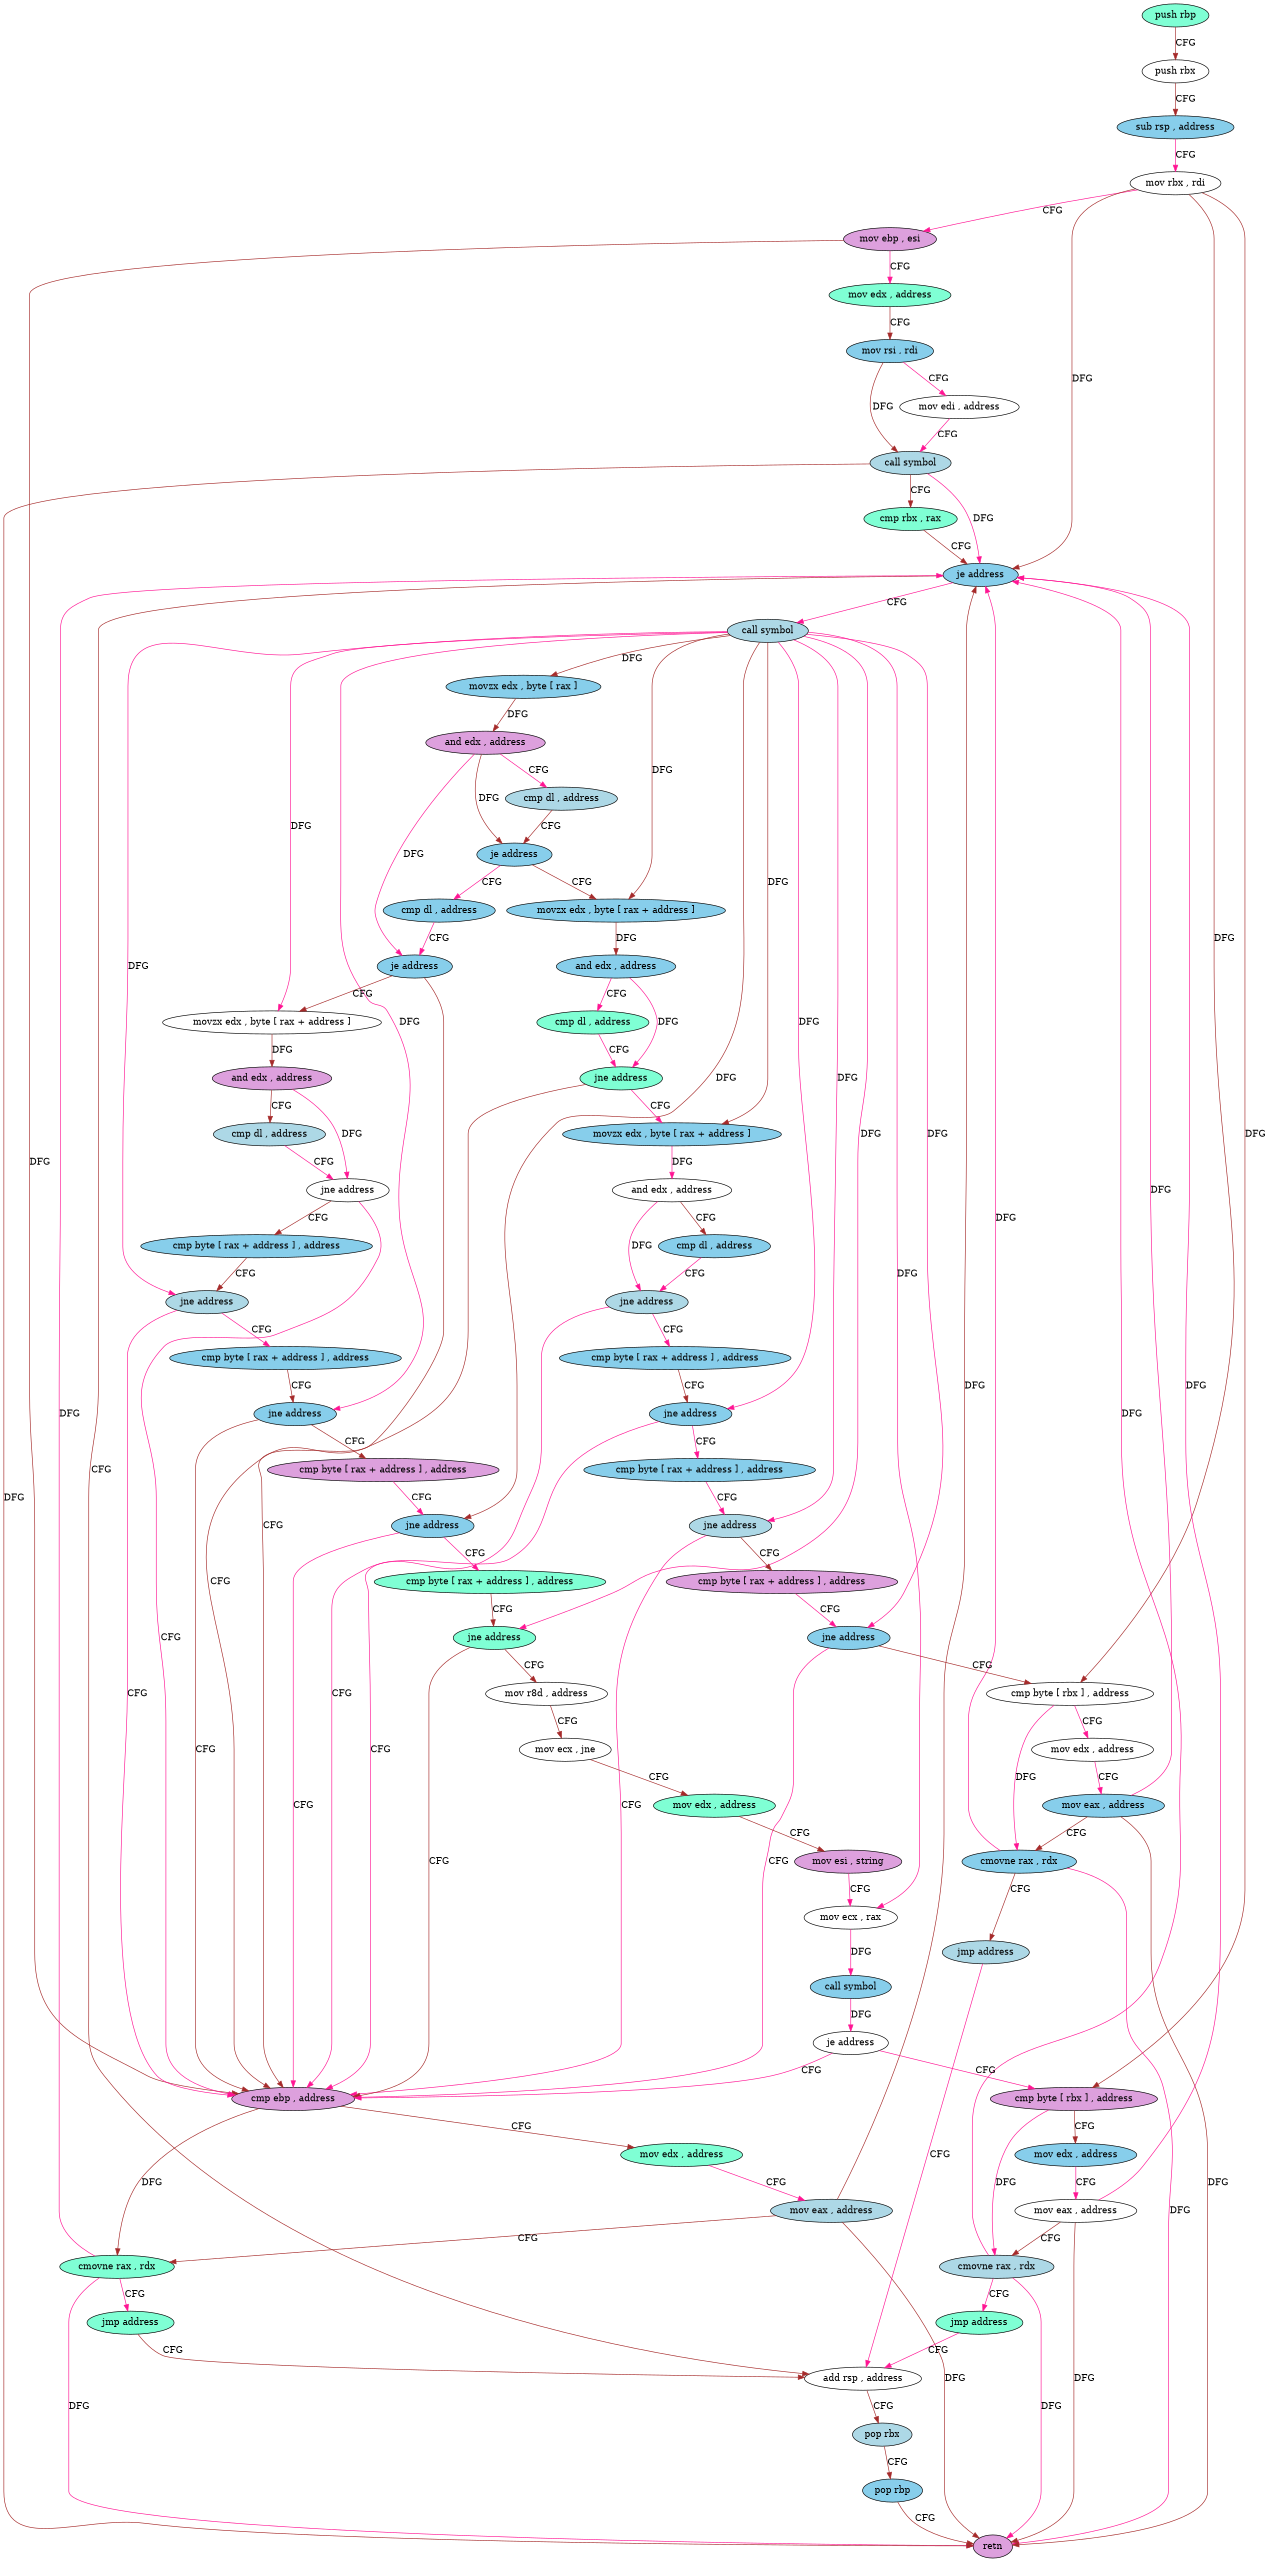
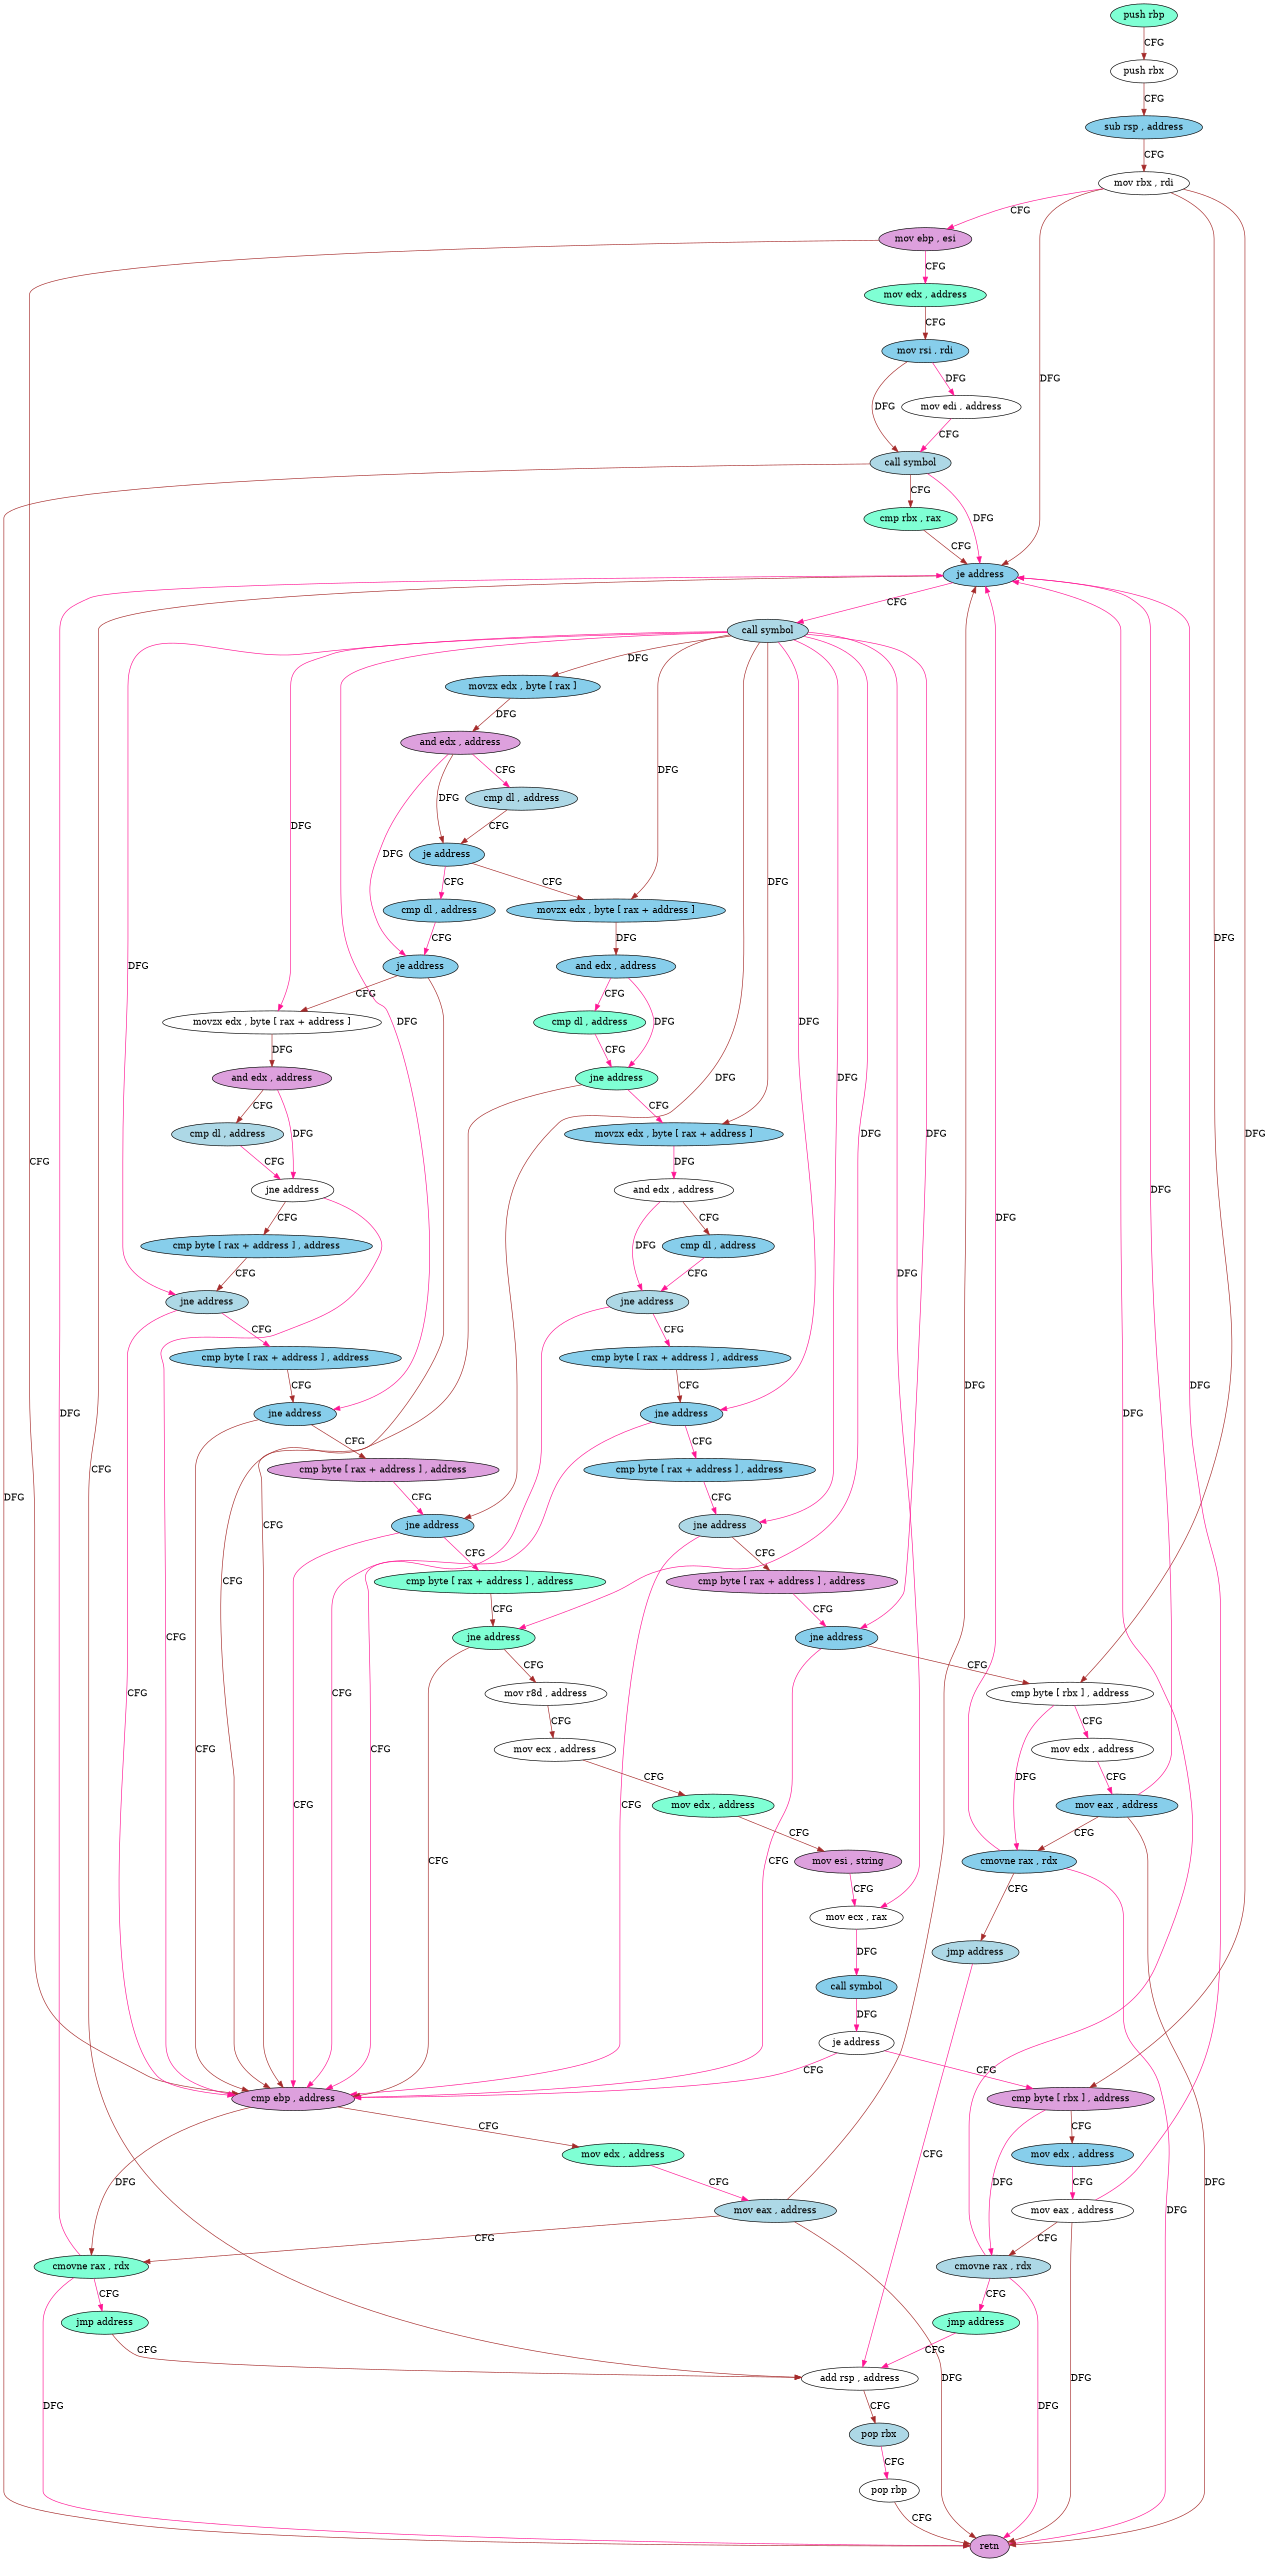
(1176, 152) -> (1144, 152)
(939, 379) -> (956, 379)
(40, 1162) -> (40, 1162)
(565, 1750) -> (555, 1750)
(887, 2459) -> (884, 2459)
(893, 2491) -> (889, 2491)
